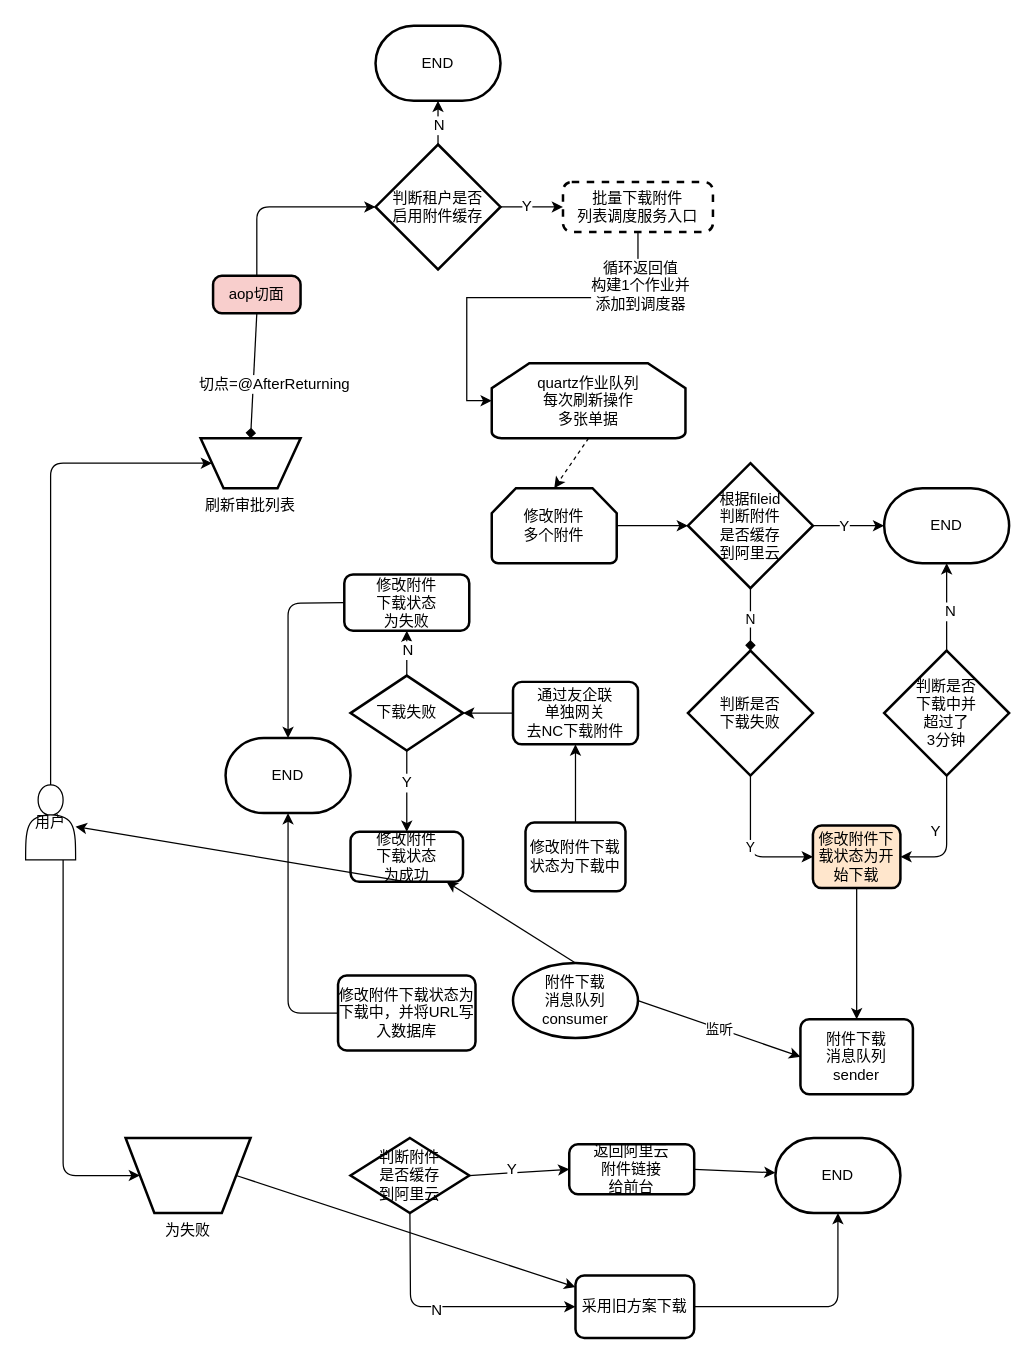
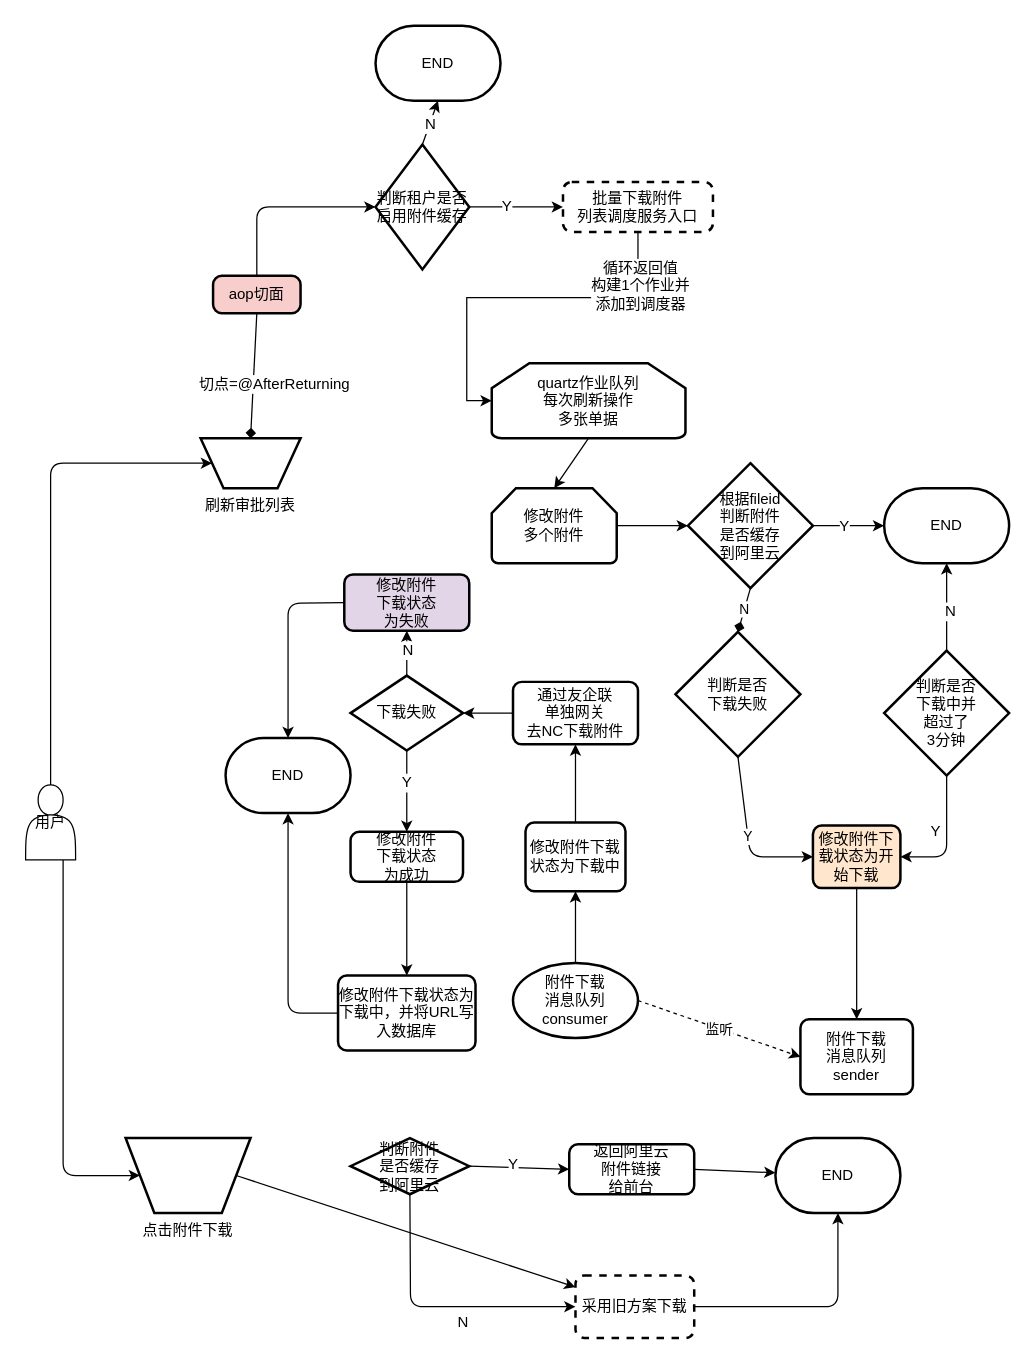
(438, 207) -> (423, 207)
(574, 460) -> (574, 460)
(407, 603) -> (407, 603)
(751, 713) -> (738, 694)
(240, 854) -> (407, 924)
(514, 925) -> (576, 932)
(671, 1012) -> (671, 1012)
(410, 1176) -> (410, 1166)
(188, 1231) -> (188, 1231)
(635, 1307) -> (635, 1307)
